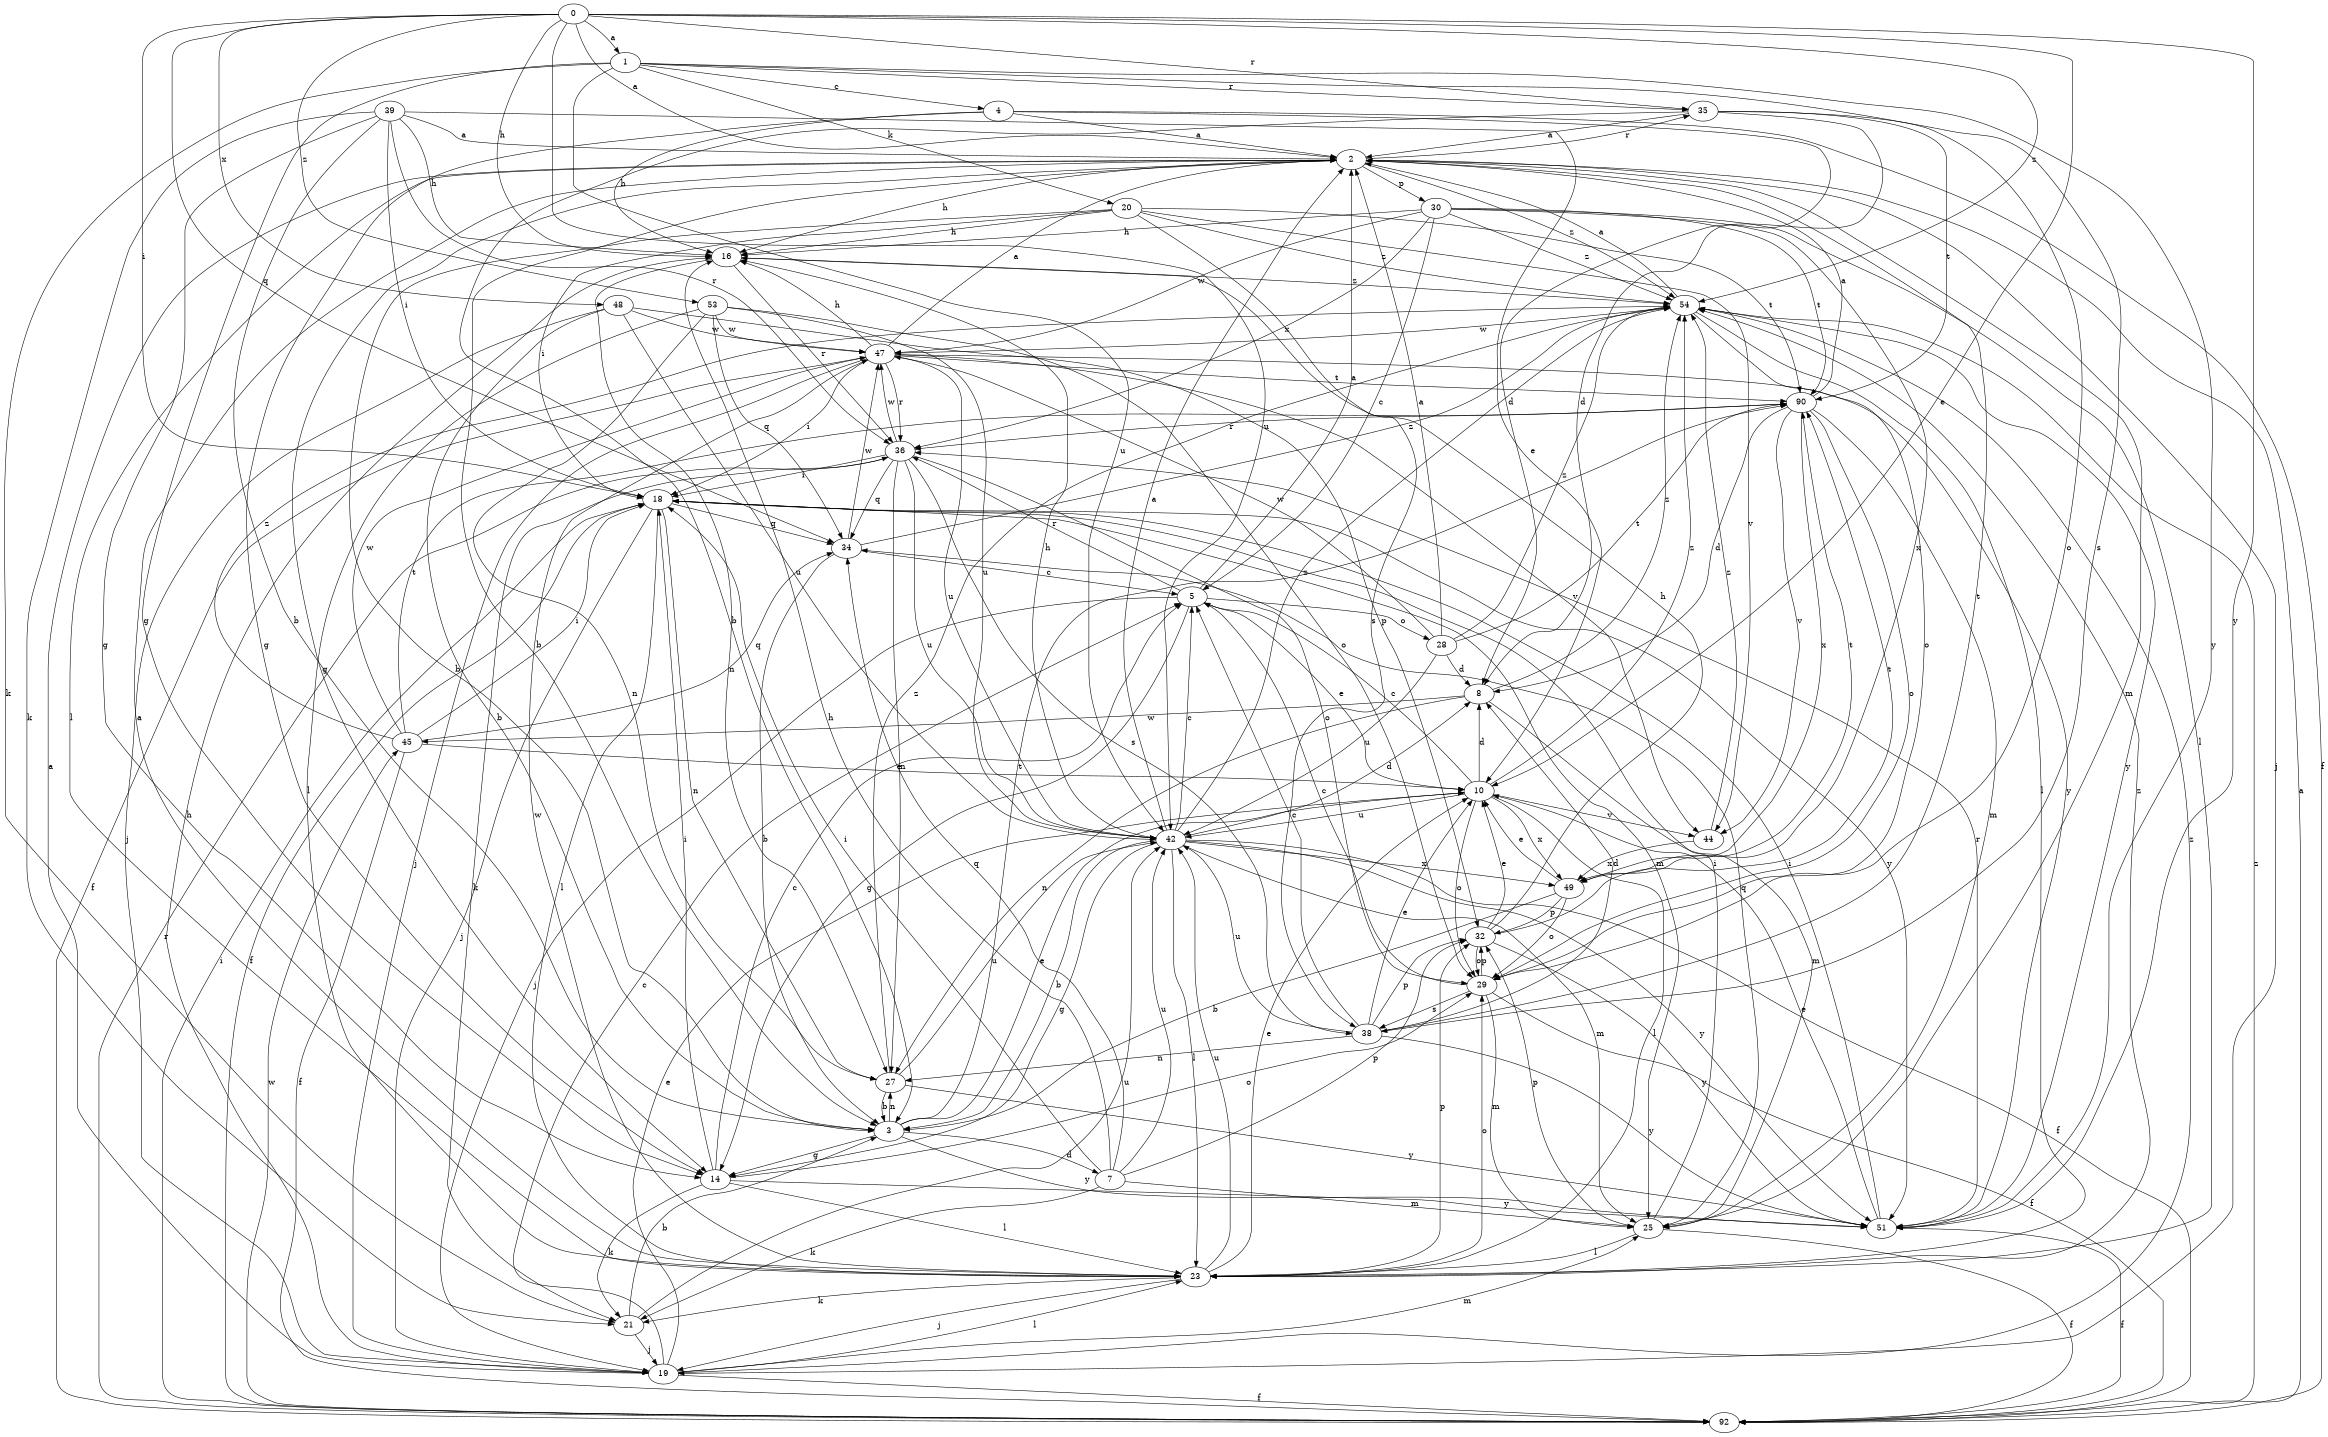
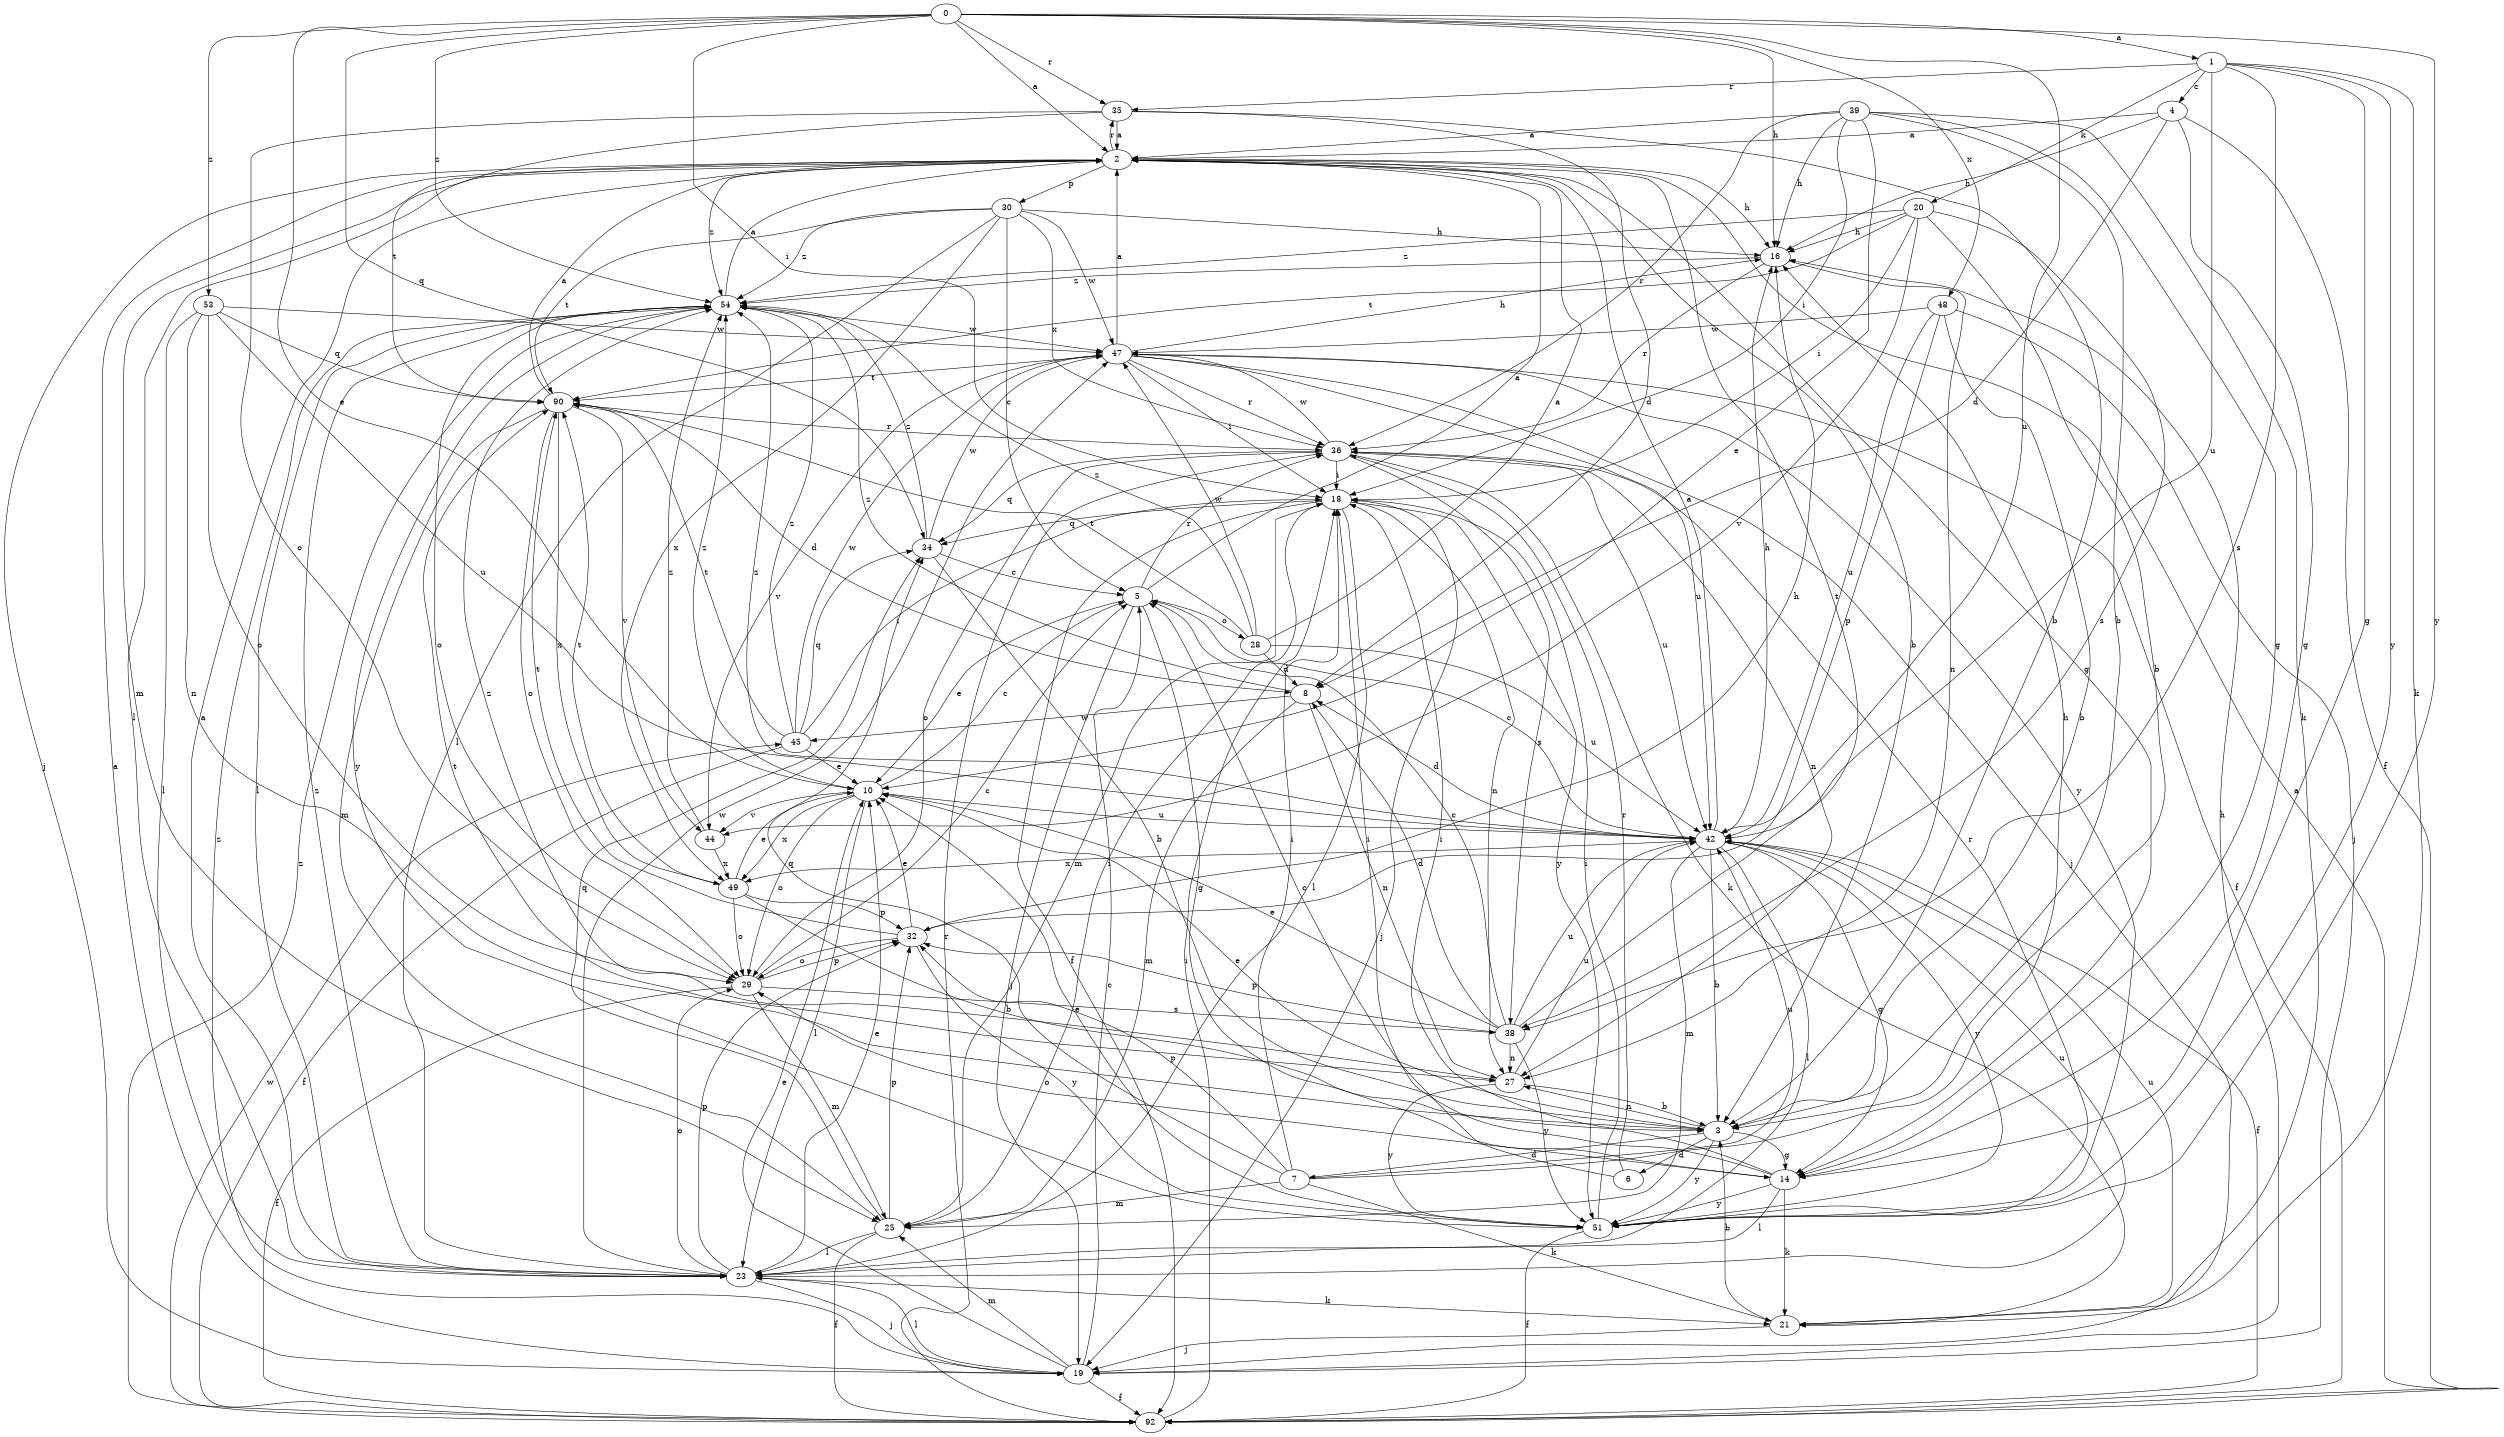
(762, 430) -> (365, 375)
(1479, 745) -> none
none -> (1628, 1180)
